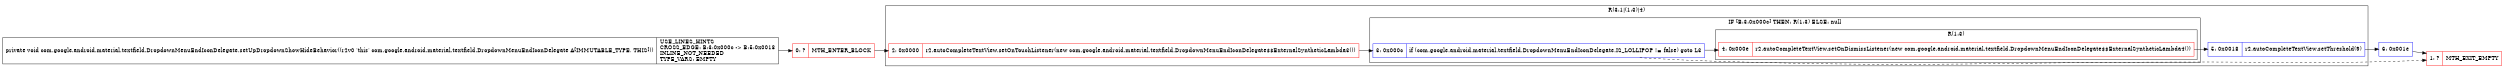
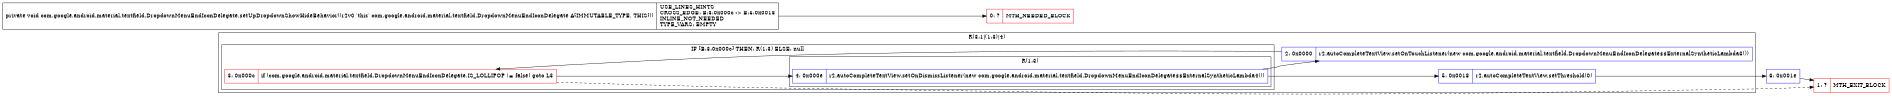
(1956, 49) -> (1030, 76)
(2303, 49) -> (1534, 76)
(842, 51) -> (1038, 16)
(880, 51) -> (1289, 65)
(1124, 51) -> (1517, 54)
(1539, 51) -> (391, 76)
(2472, 58) -> (1860, 85)
